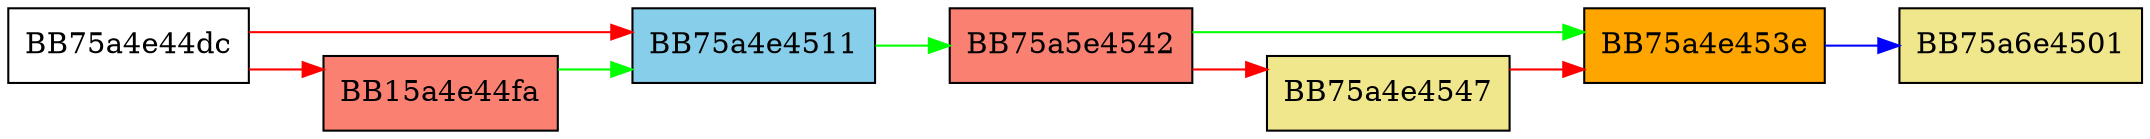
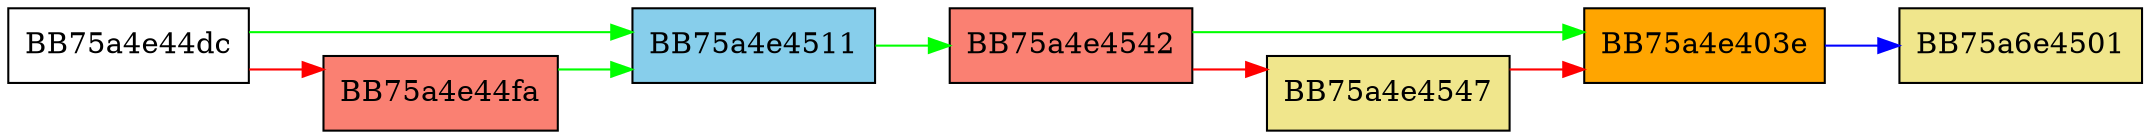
(430, 32) -> (430, 32)
(1071, 46) -> (1071, 46)
(1705, 46) -> (1705, 46)
(441, 93) -> (441, 93)
